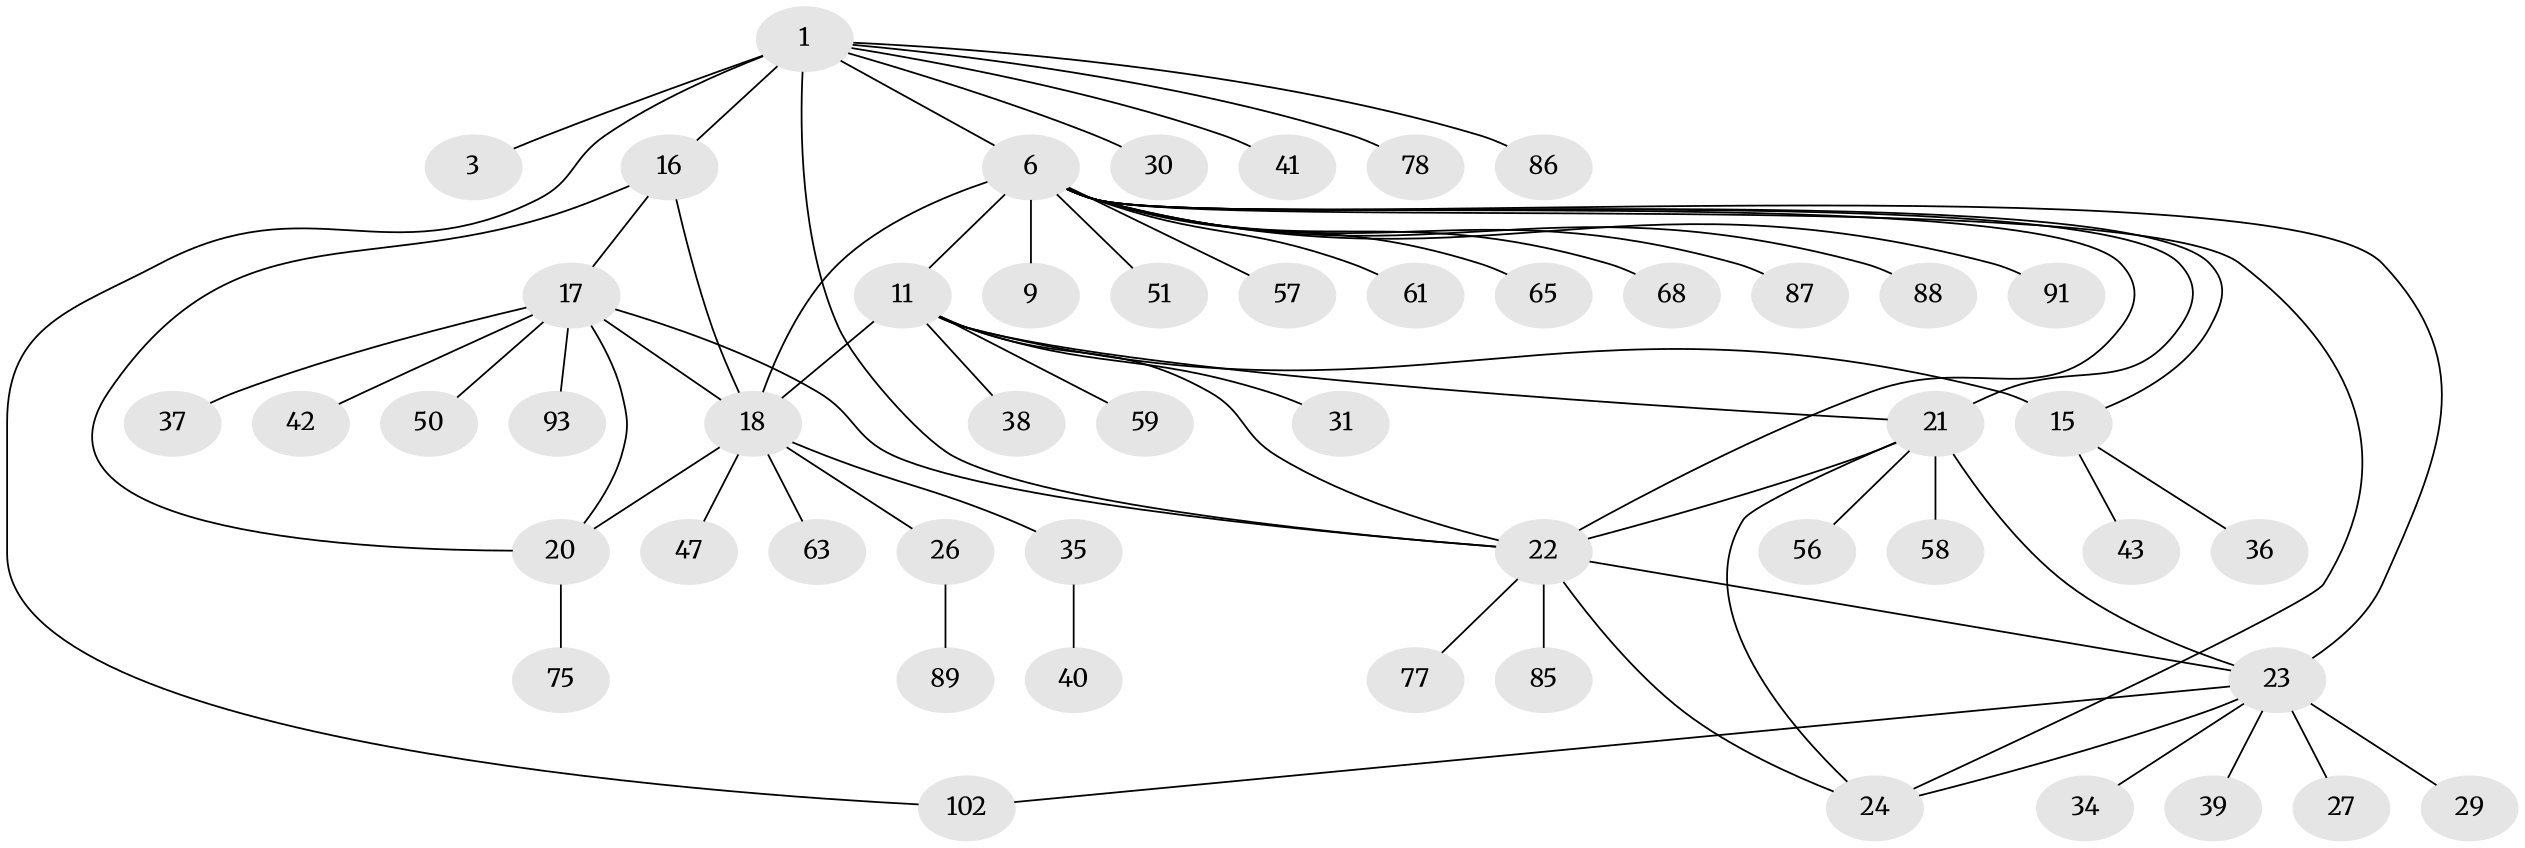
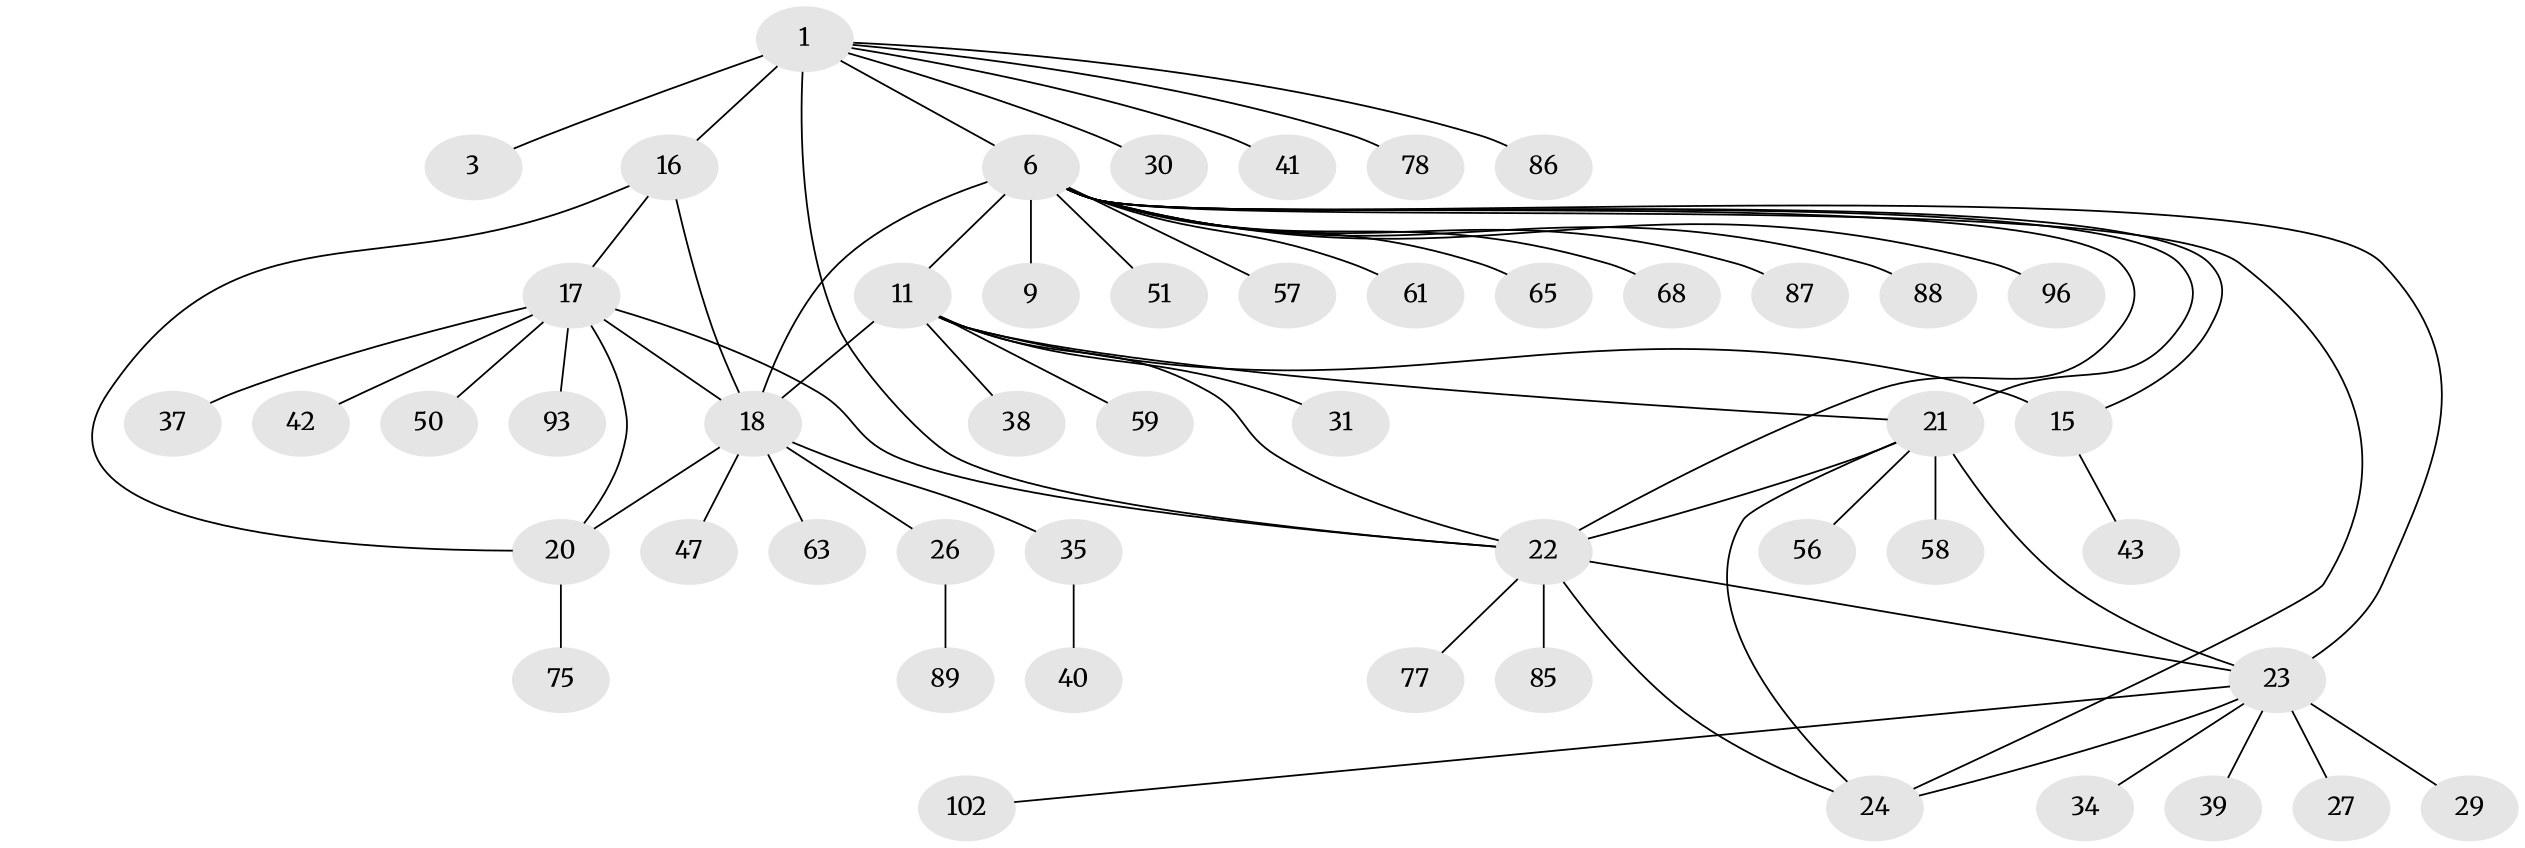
(2057, 296) -> (2057, 296)
(7, 531) -> none
(2260, 552) -> none
